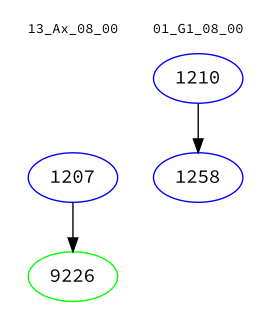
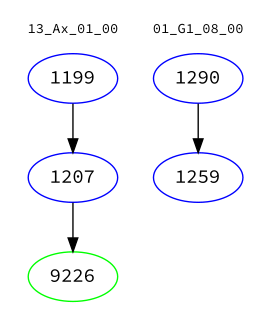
(74, 30) -> (74, 30)
none -> (73, 78)
(198, 78) -> (198, 78)
(198, 178) -> (198, 178)
